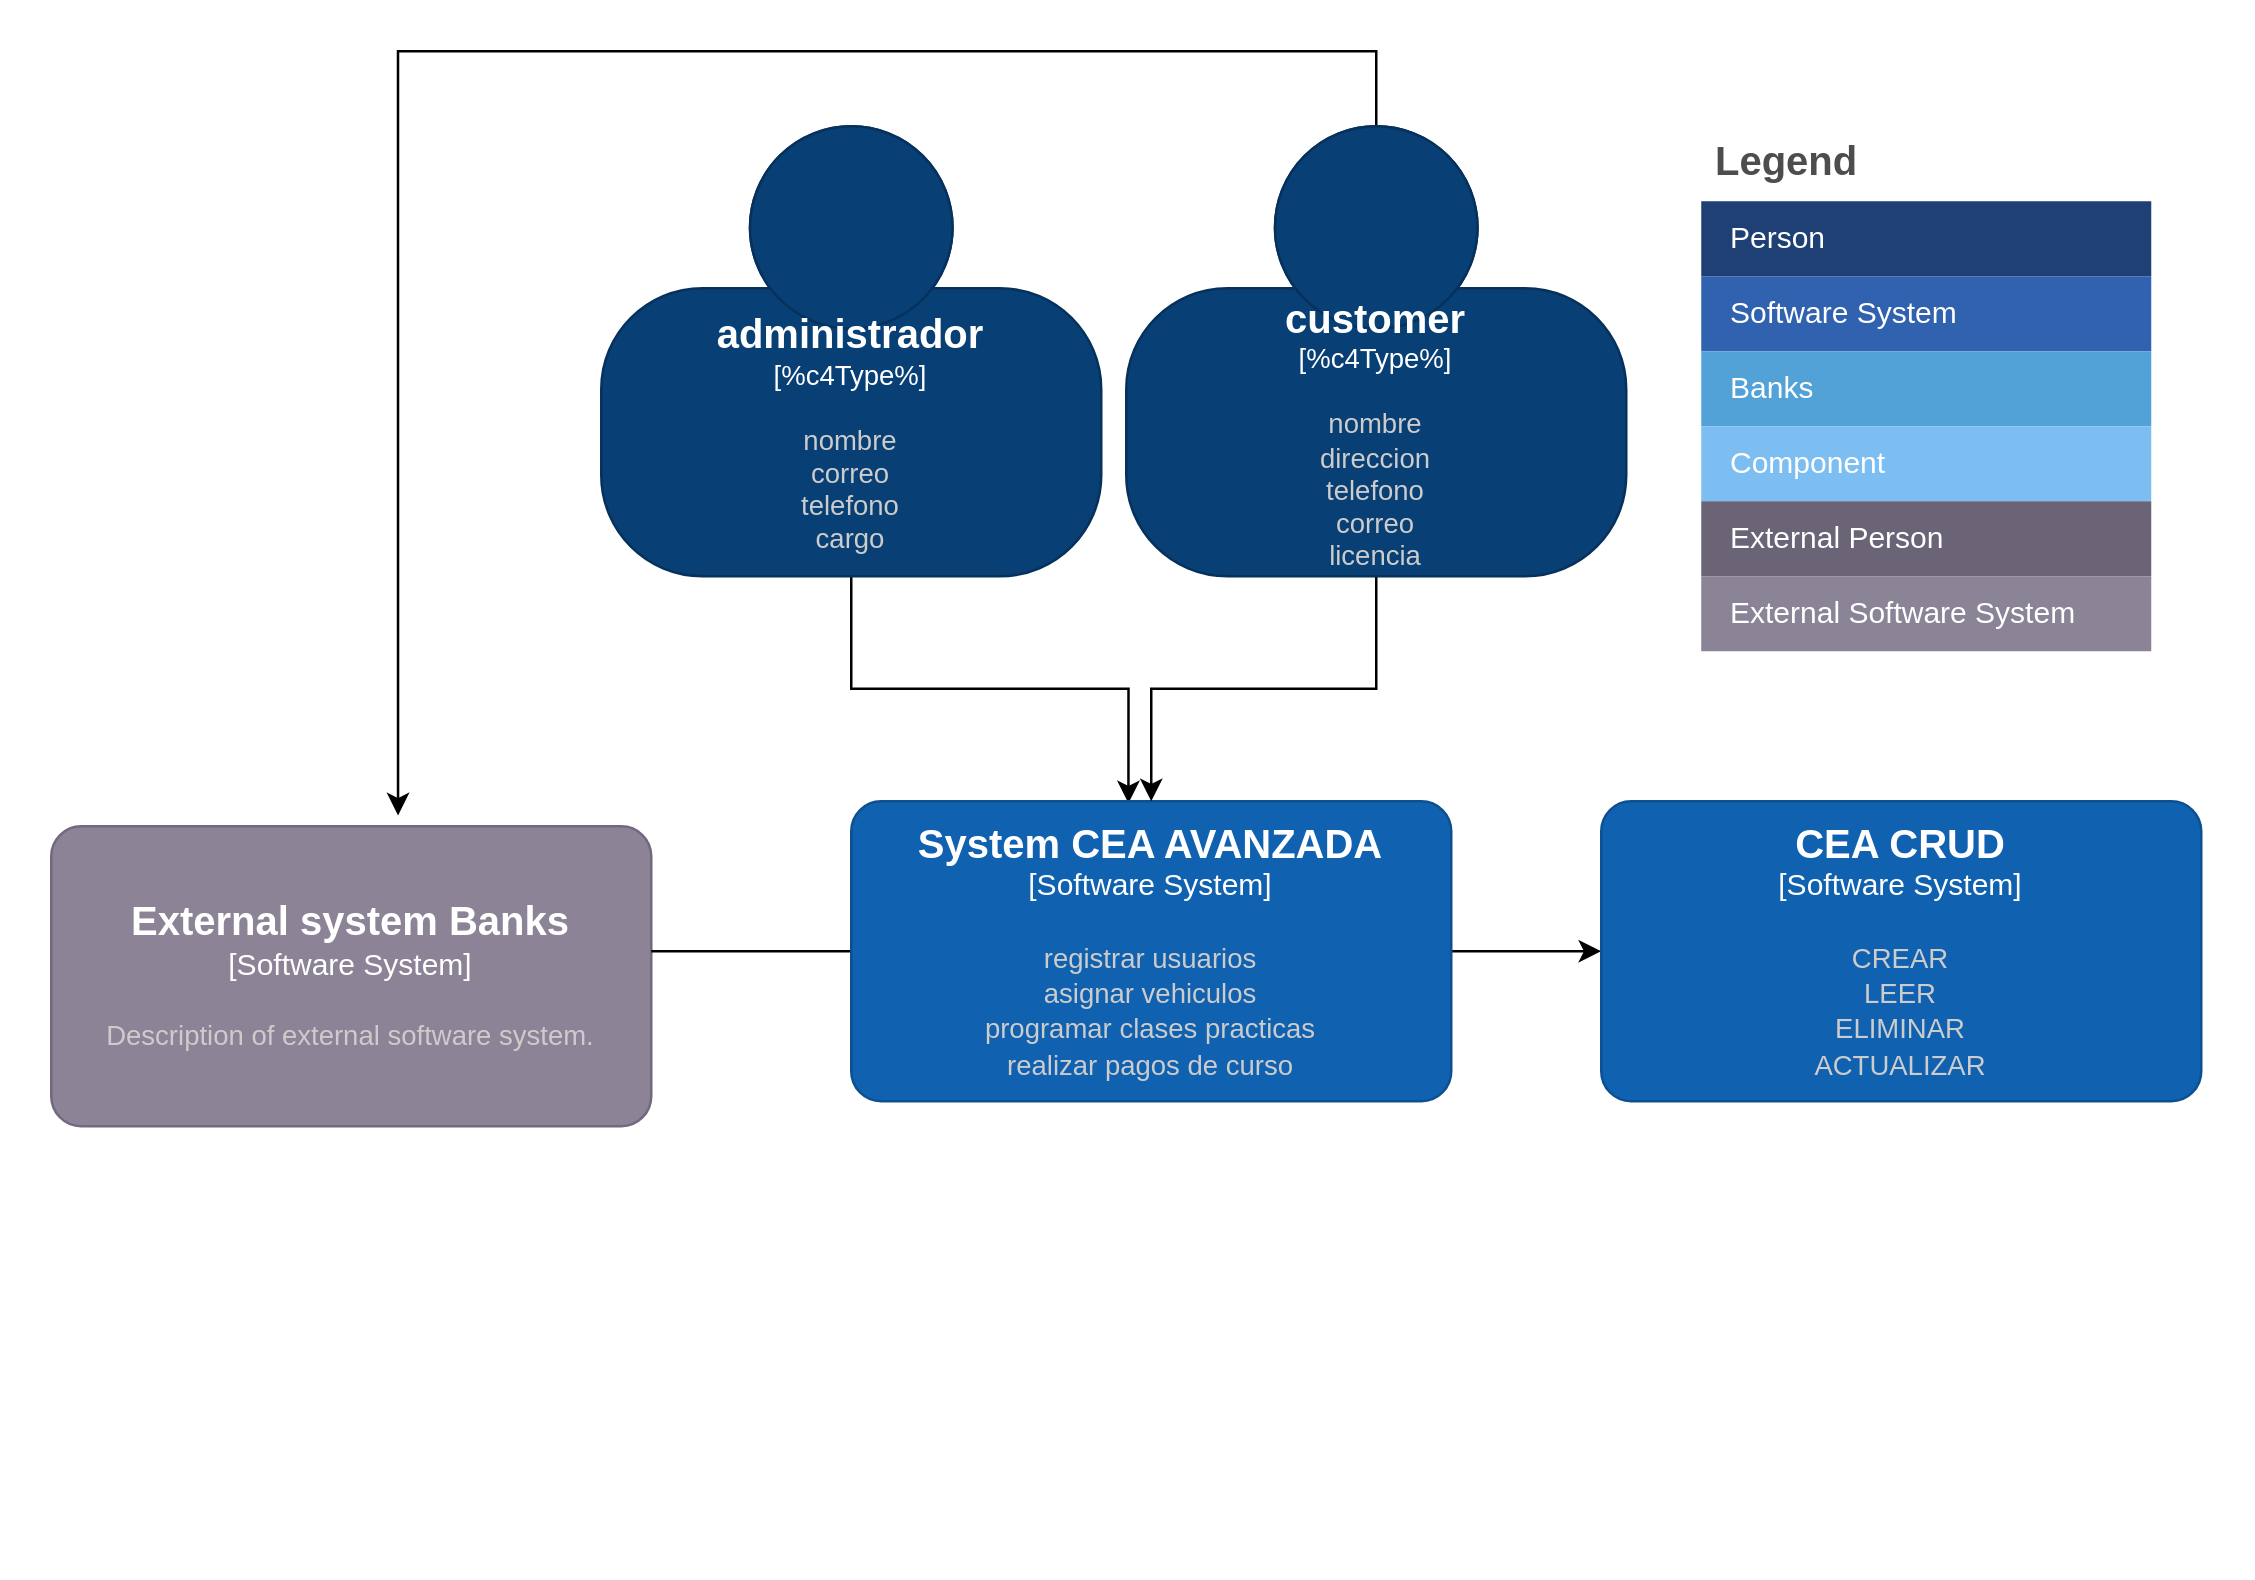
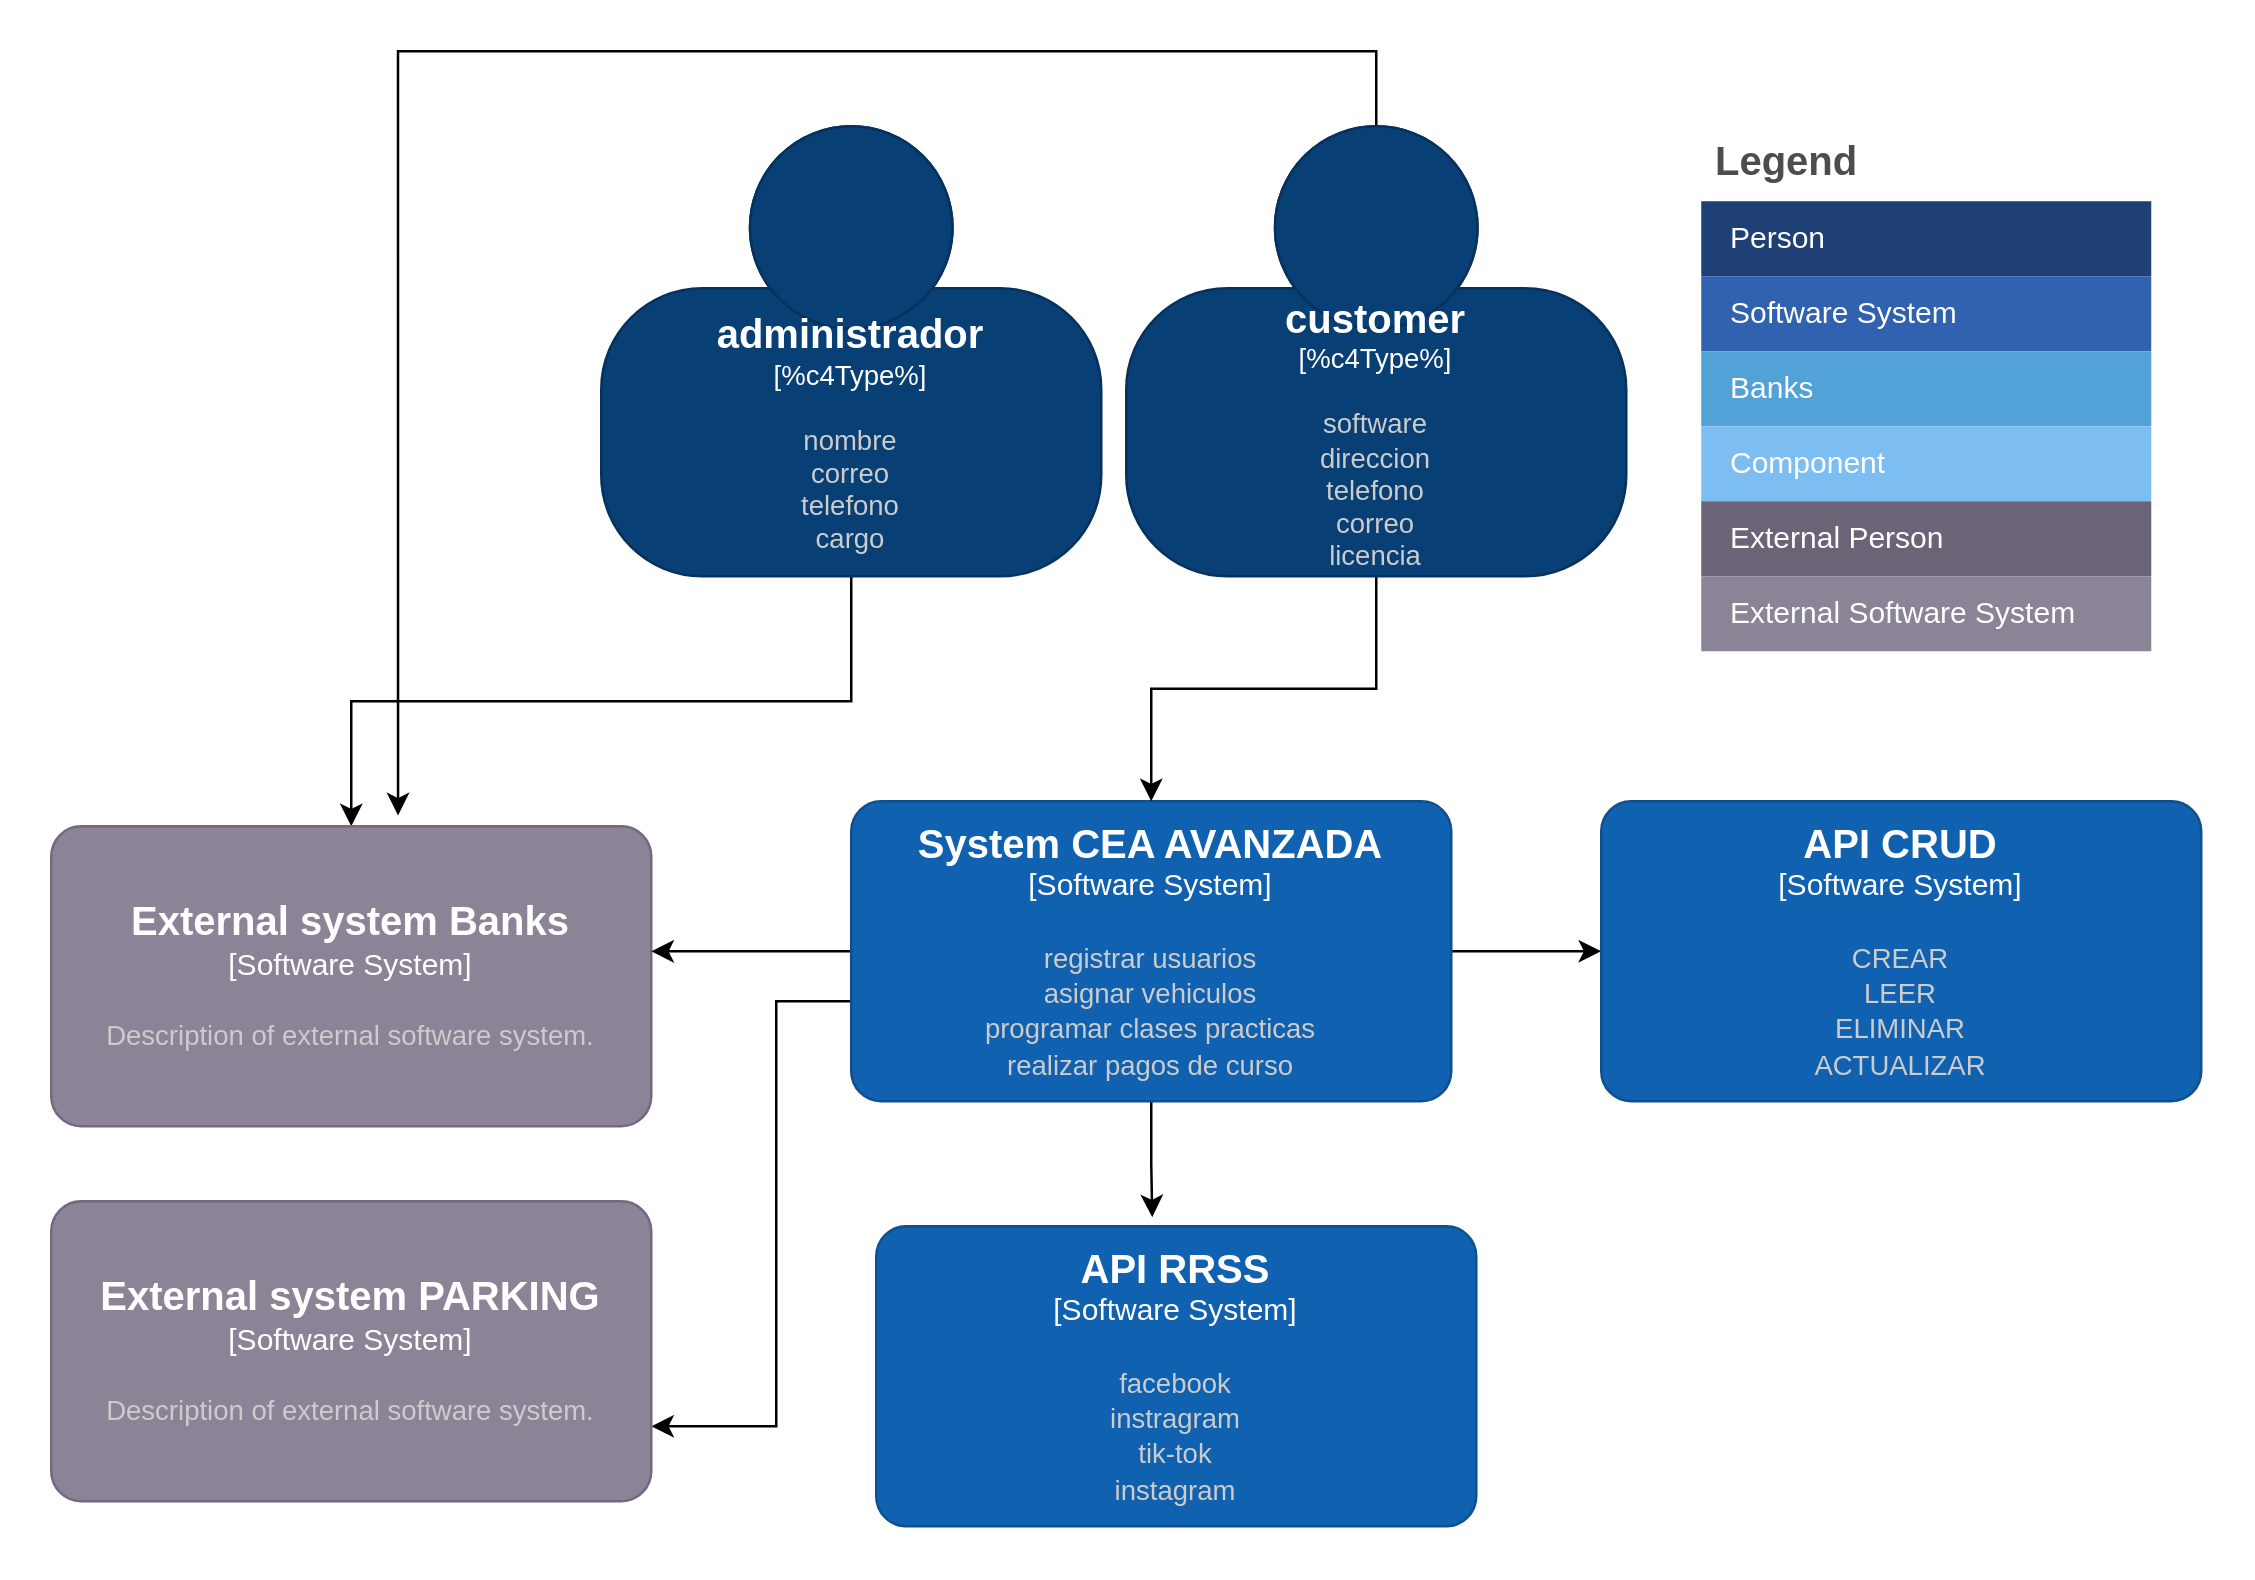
(1376, 434) -> (1376, 434)
(1036, 689) -> (635, 701)
(661, 951) -> (669, 951)
(1901, 951) -> (1901, 951)
none -> (1151, 1151)
none -> (776, 1230)
none -> (351, 1351)
none -> (1176, 1376)
